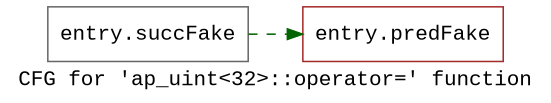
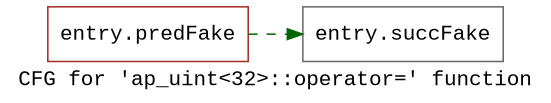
(268, 34) -> (268, 34)
